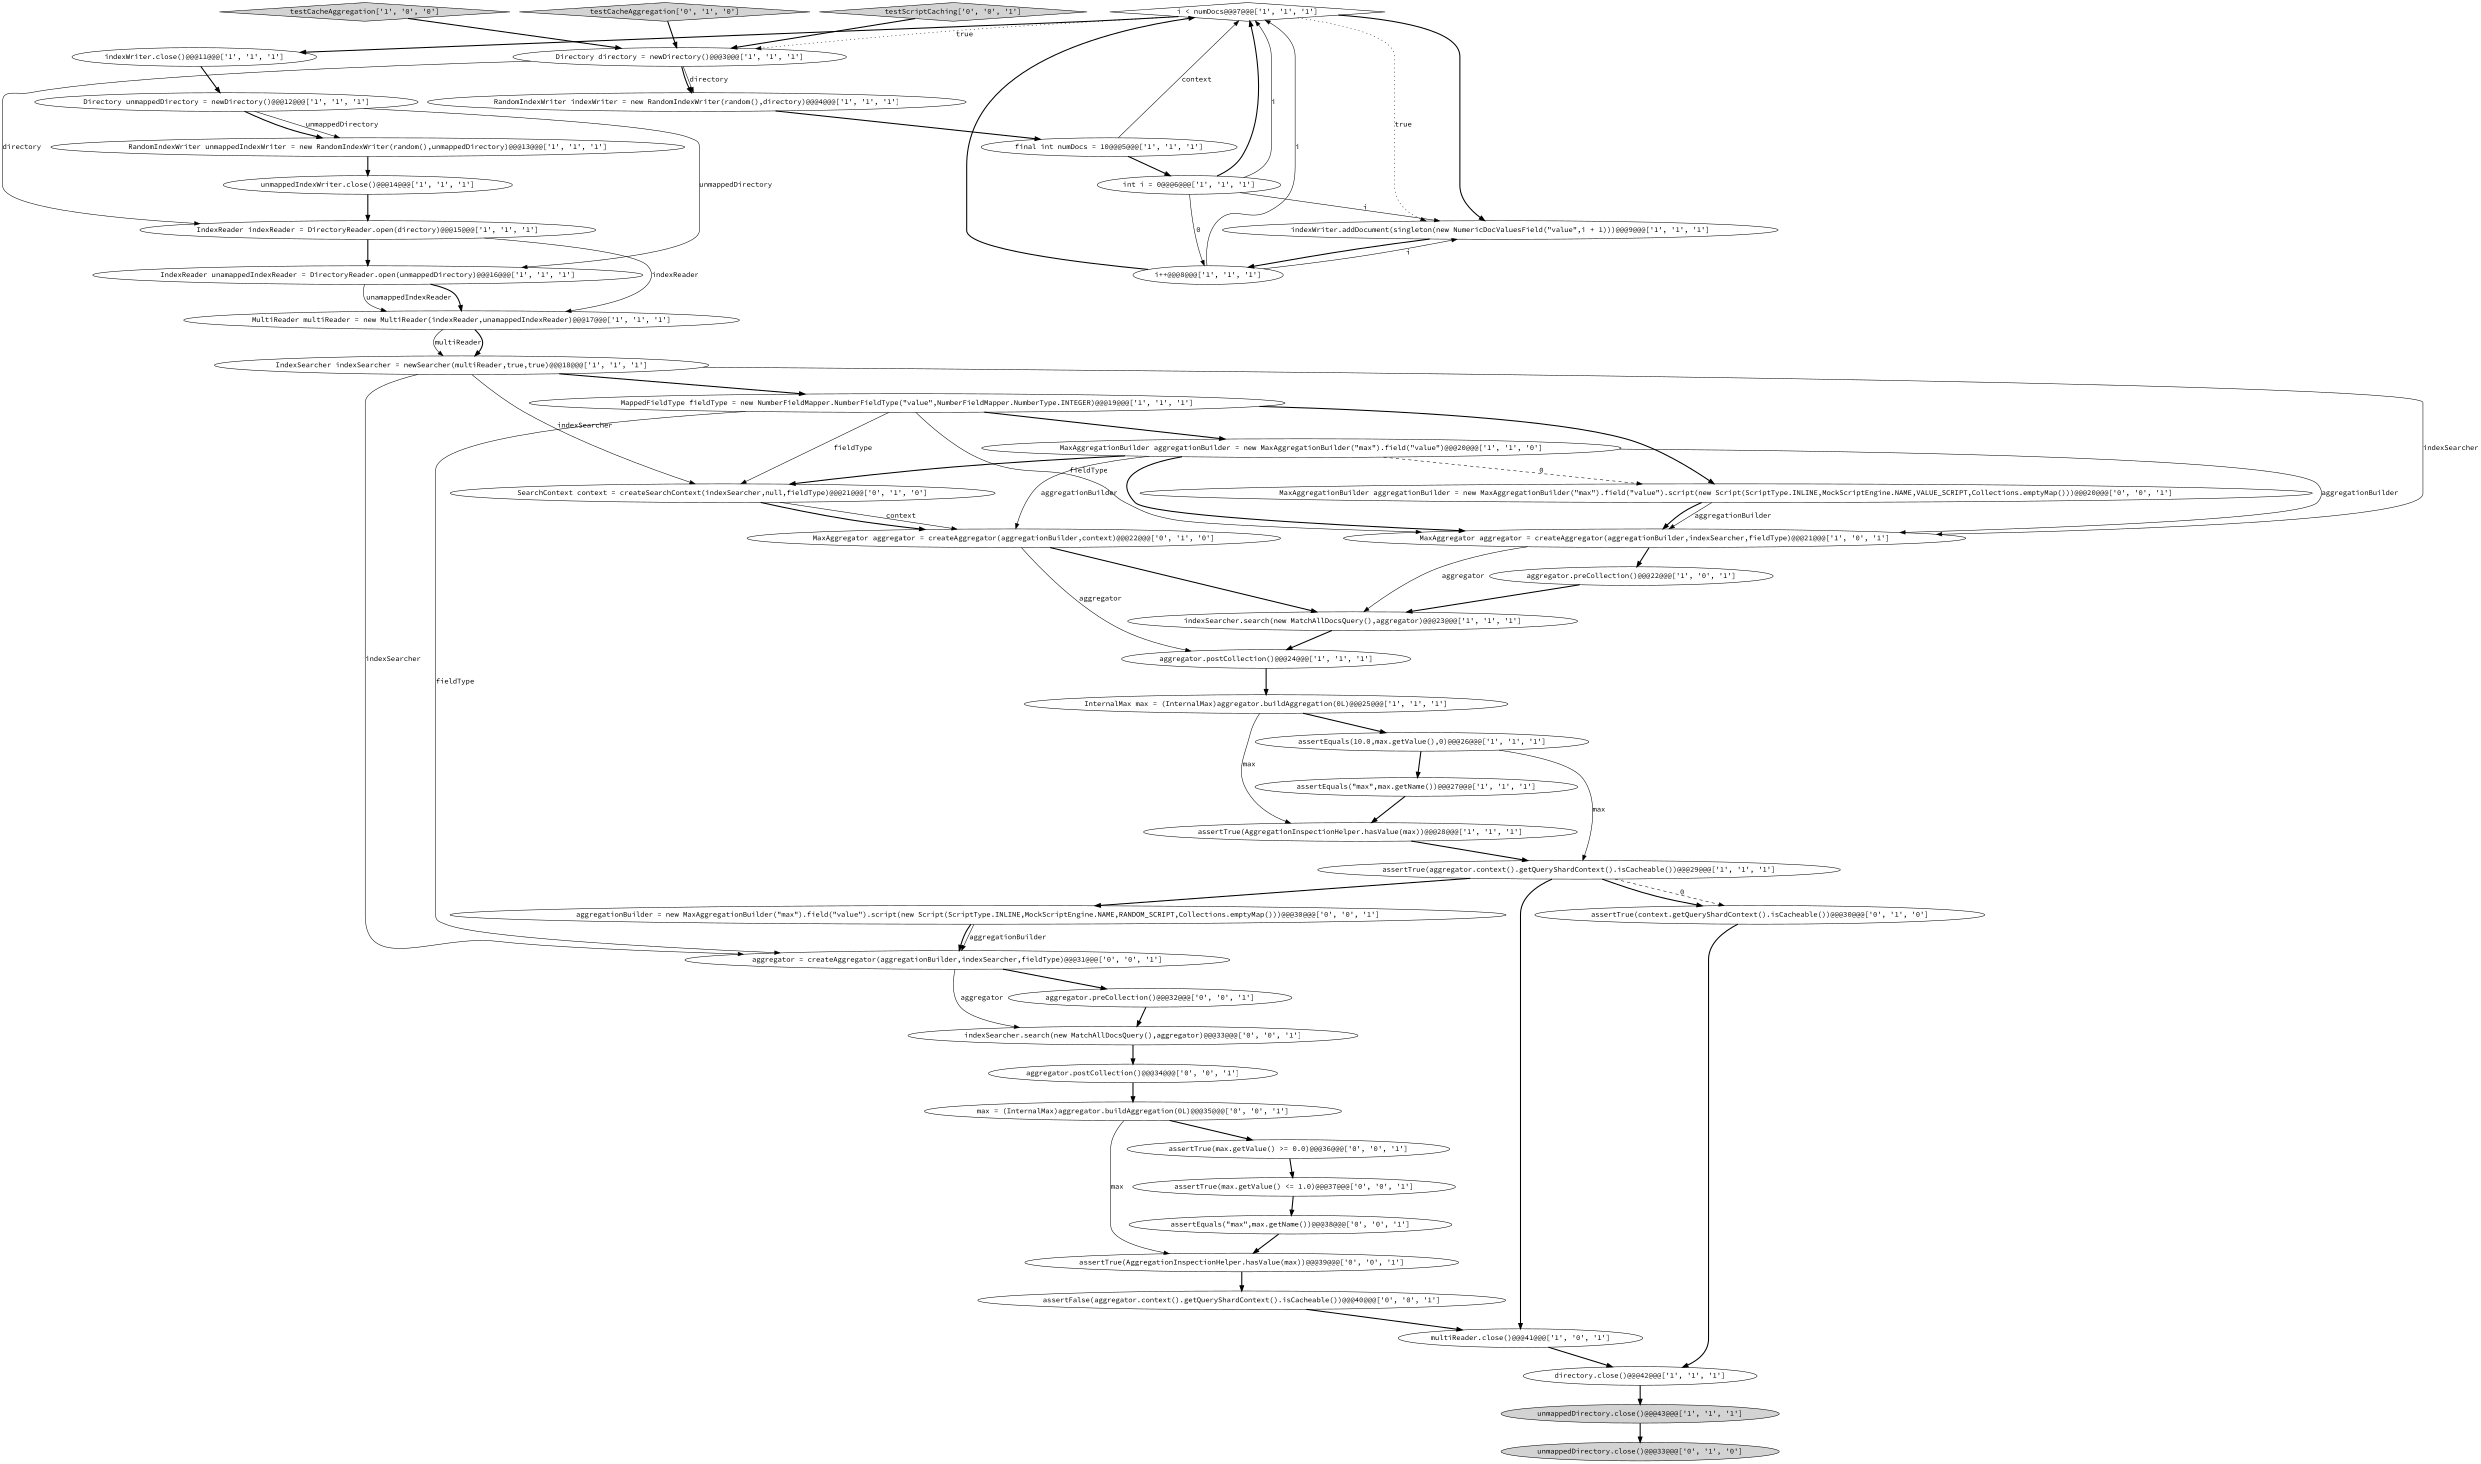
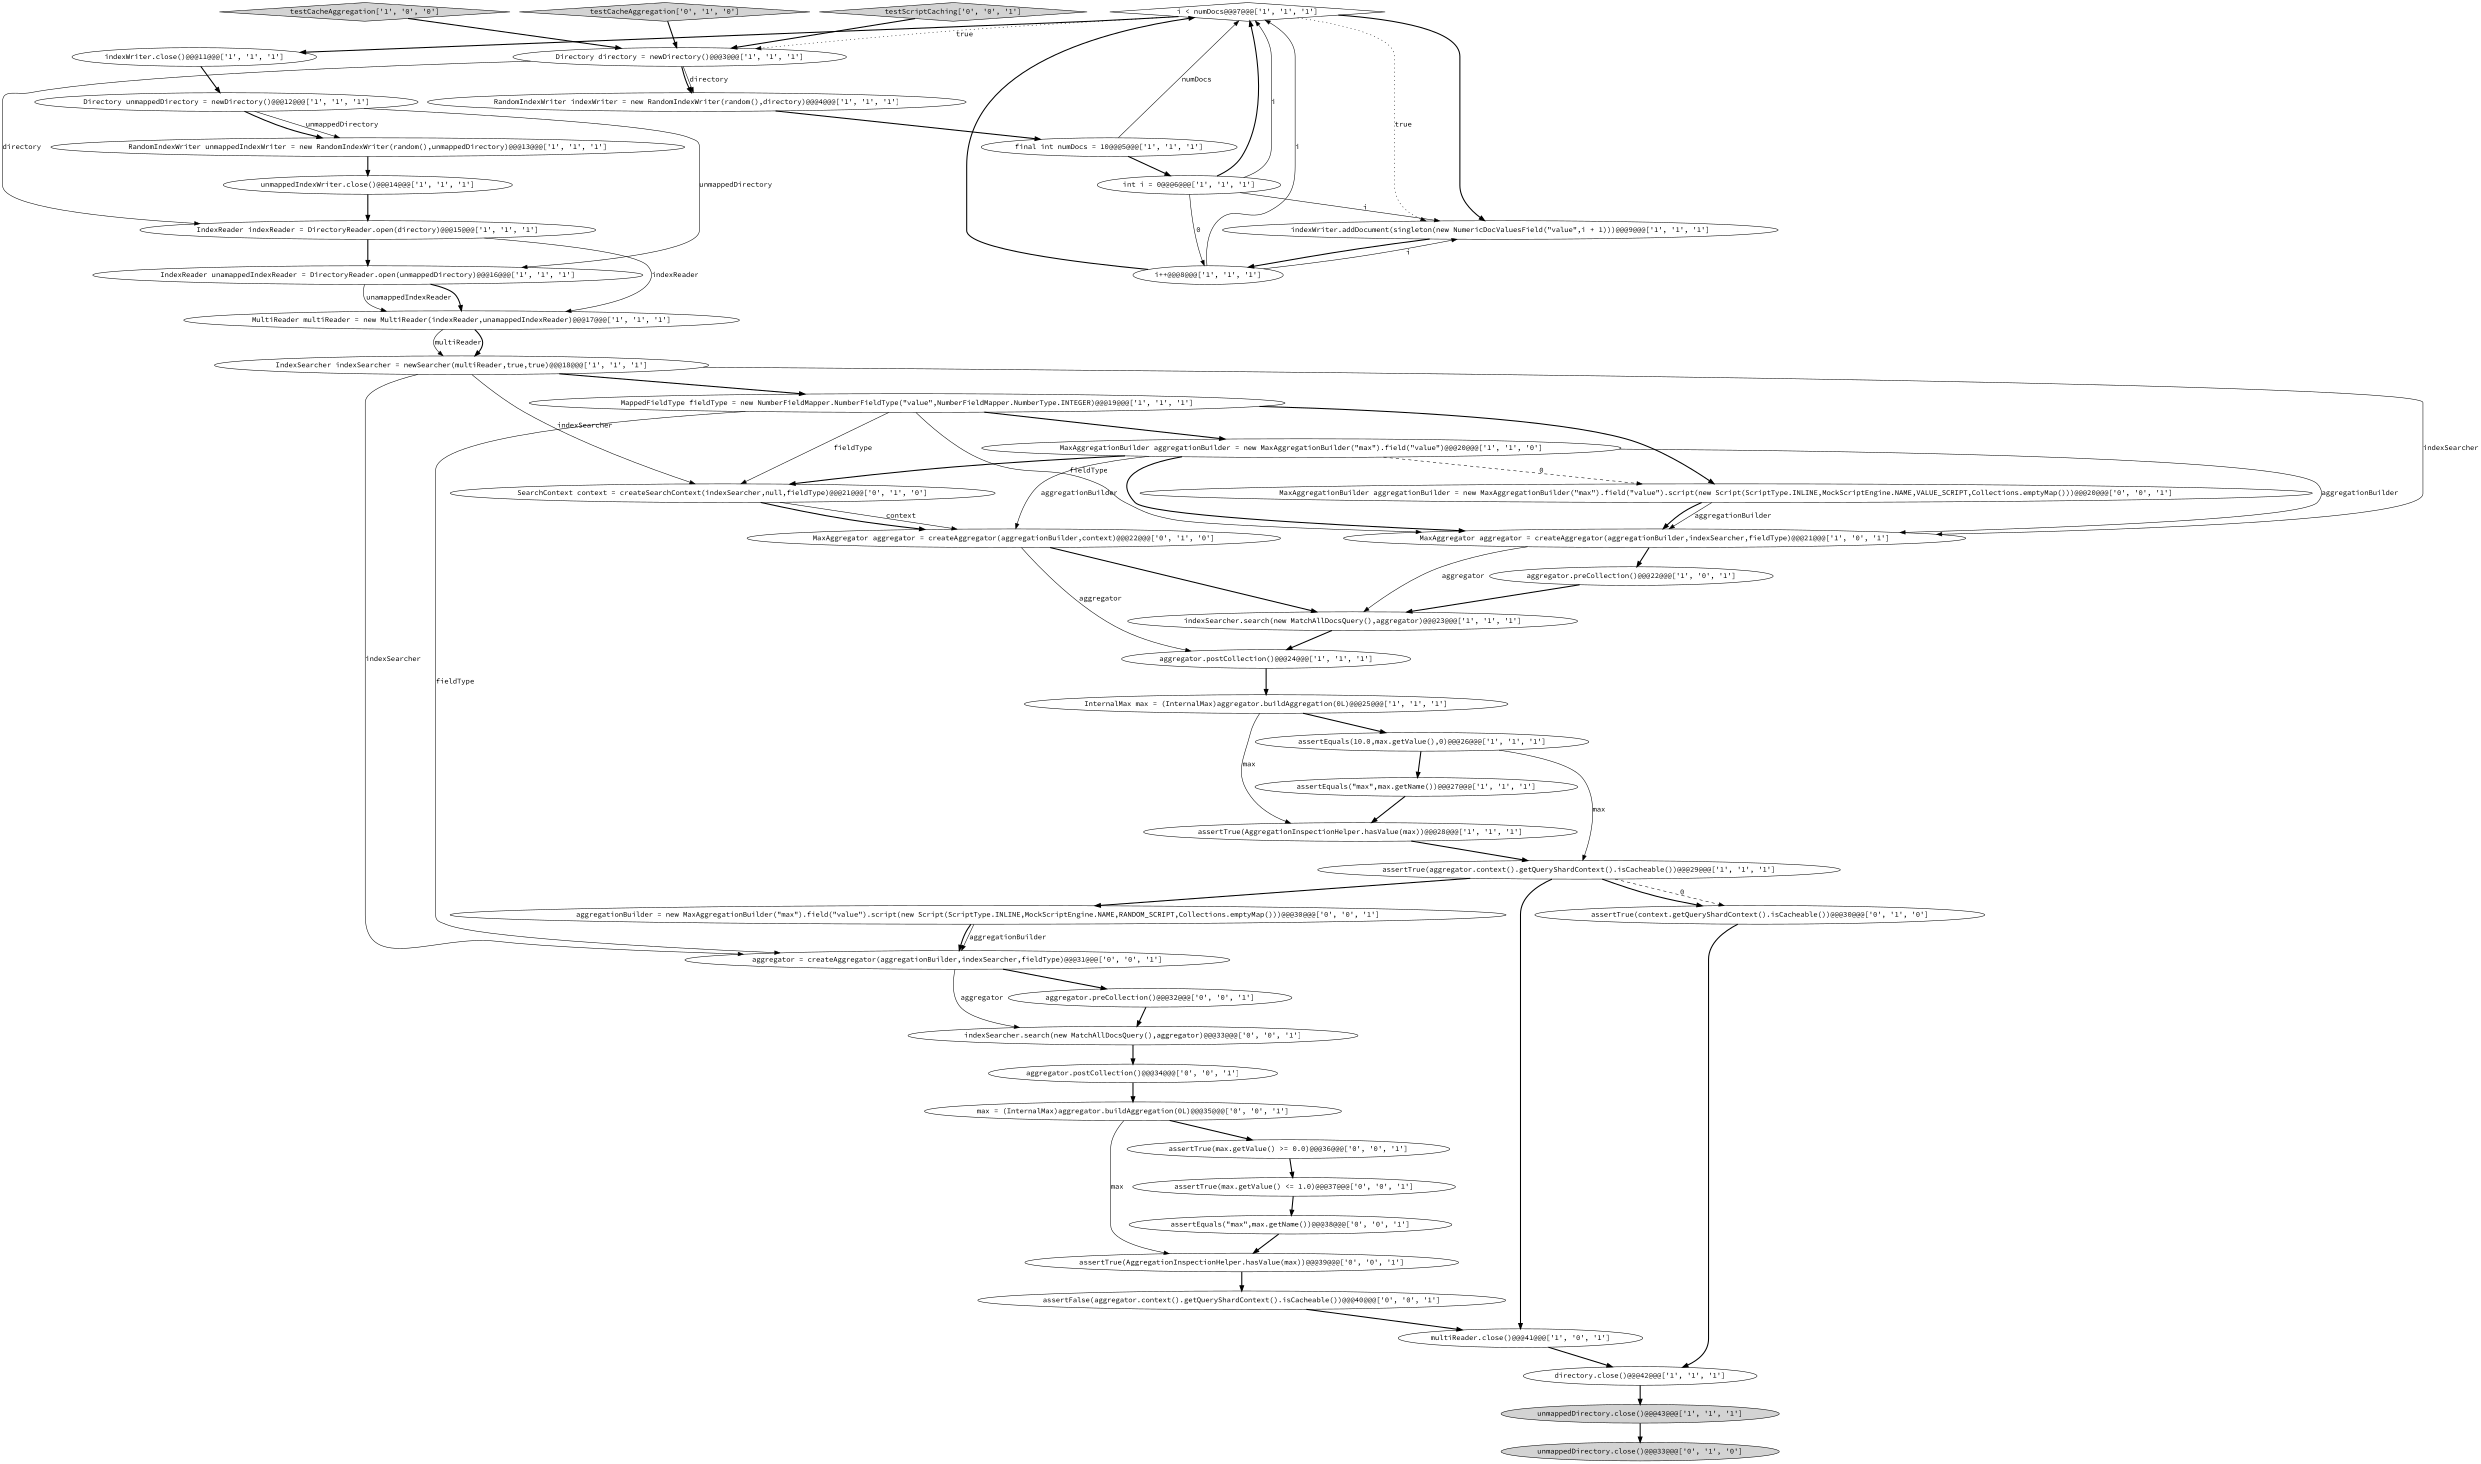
(1197, 80) -> (1197, 80)
